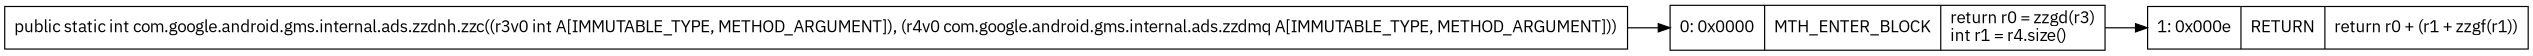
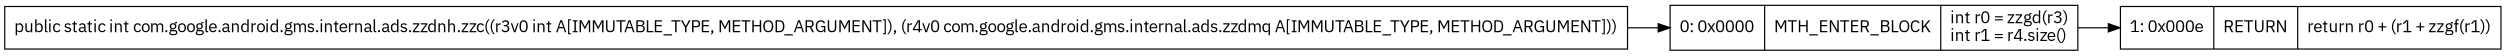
(2023, 18) -> (2009, 18)
